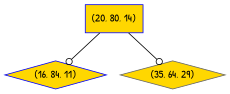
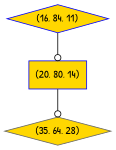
(86, 46) -> (58, 44)
(173, 75) -> (58, 131)
